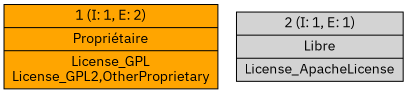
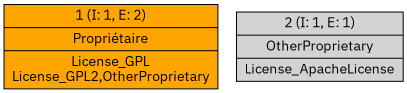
(320, 46) -> (320, 46)
